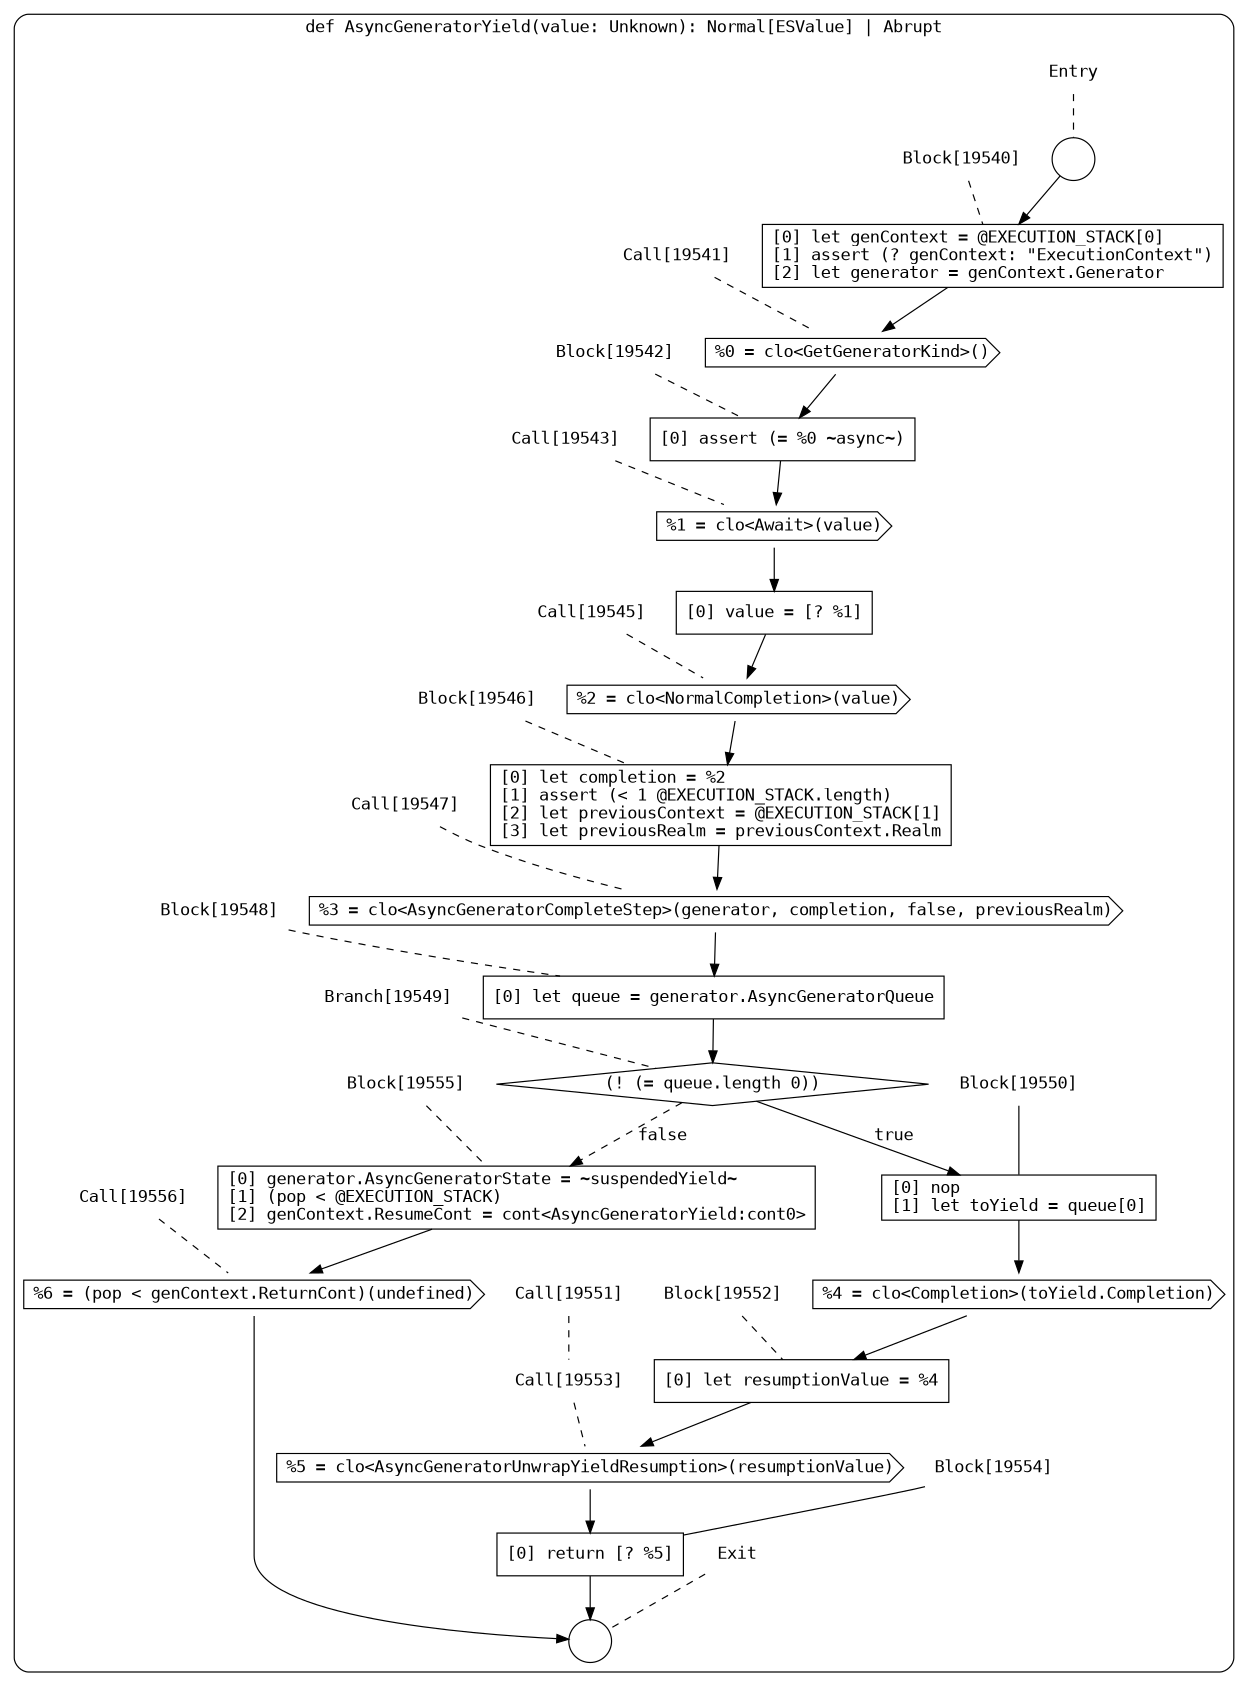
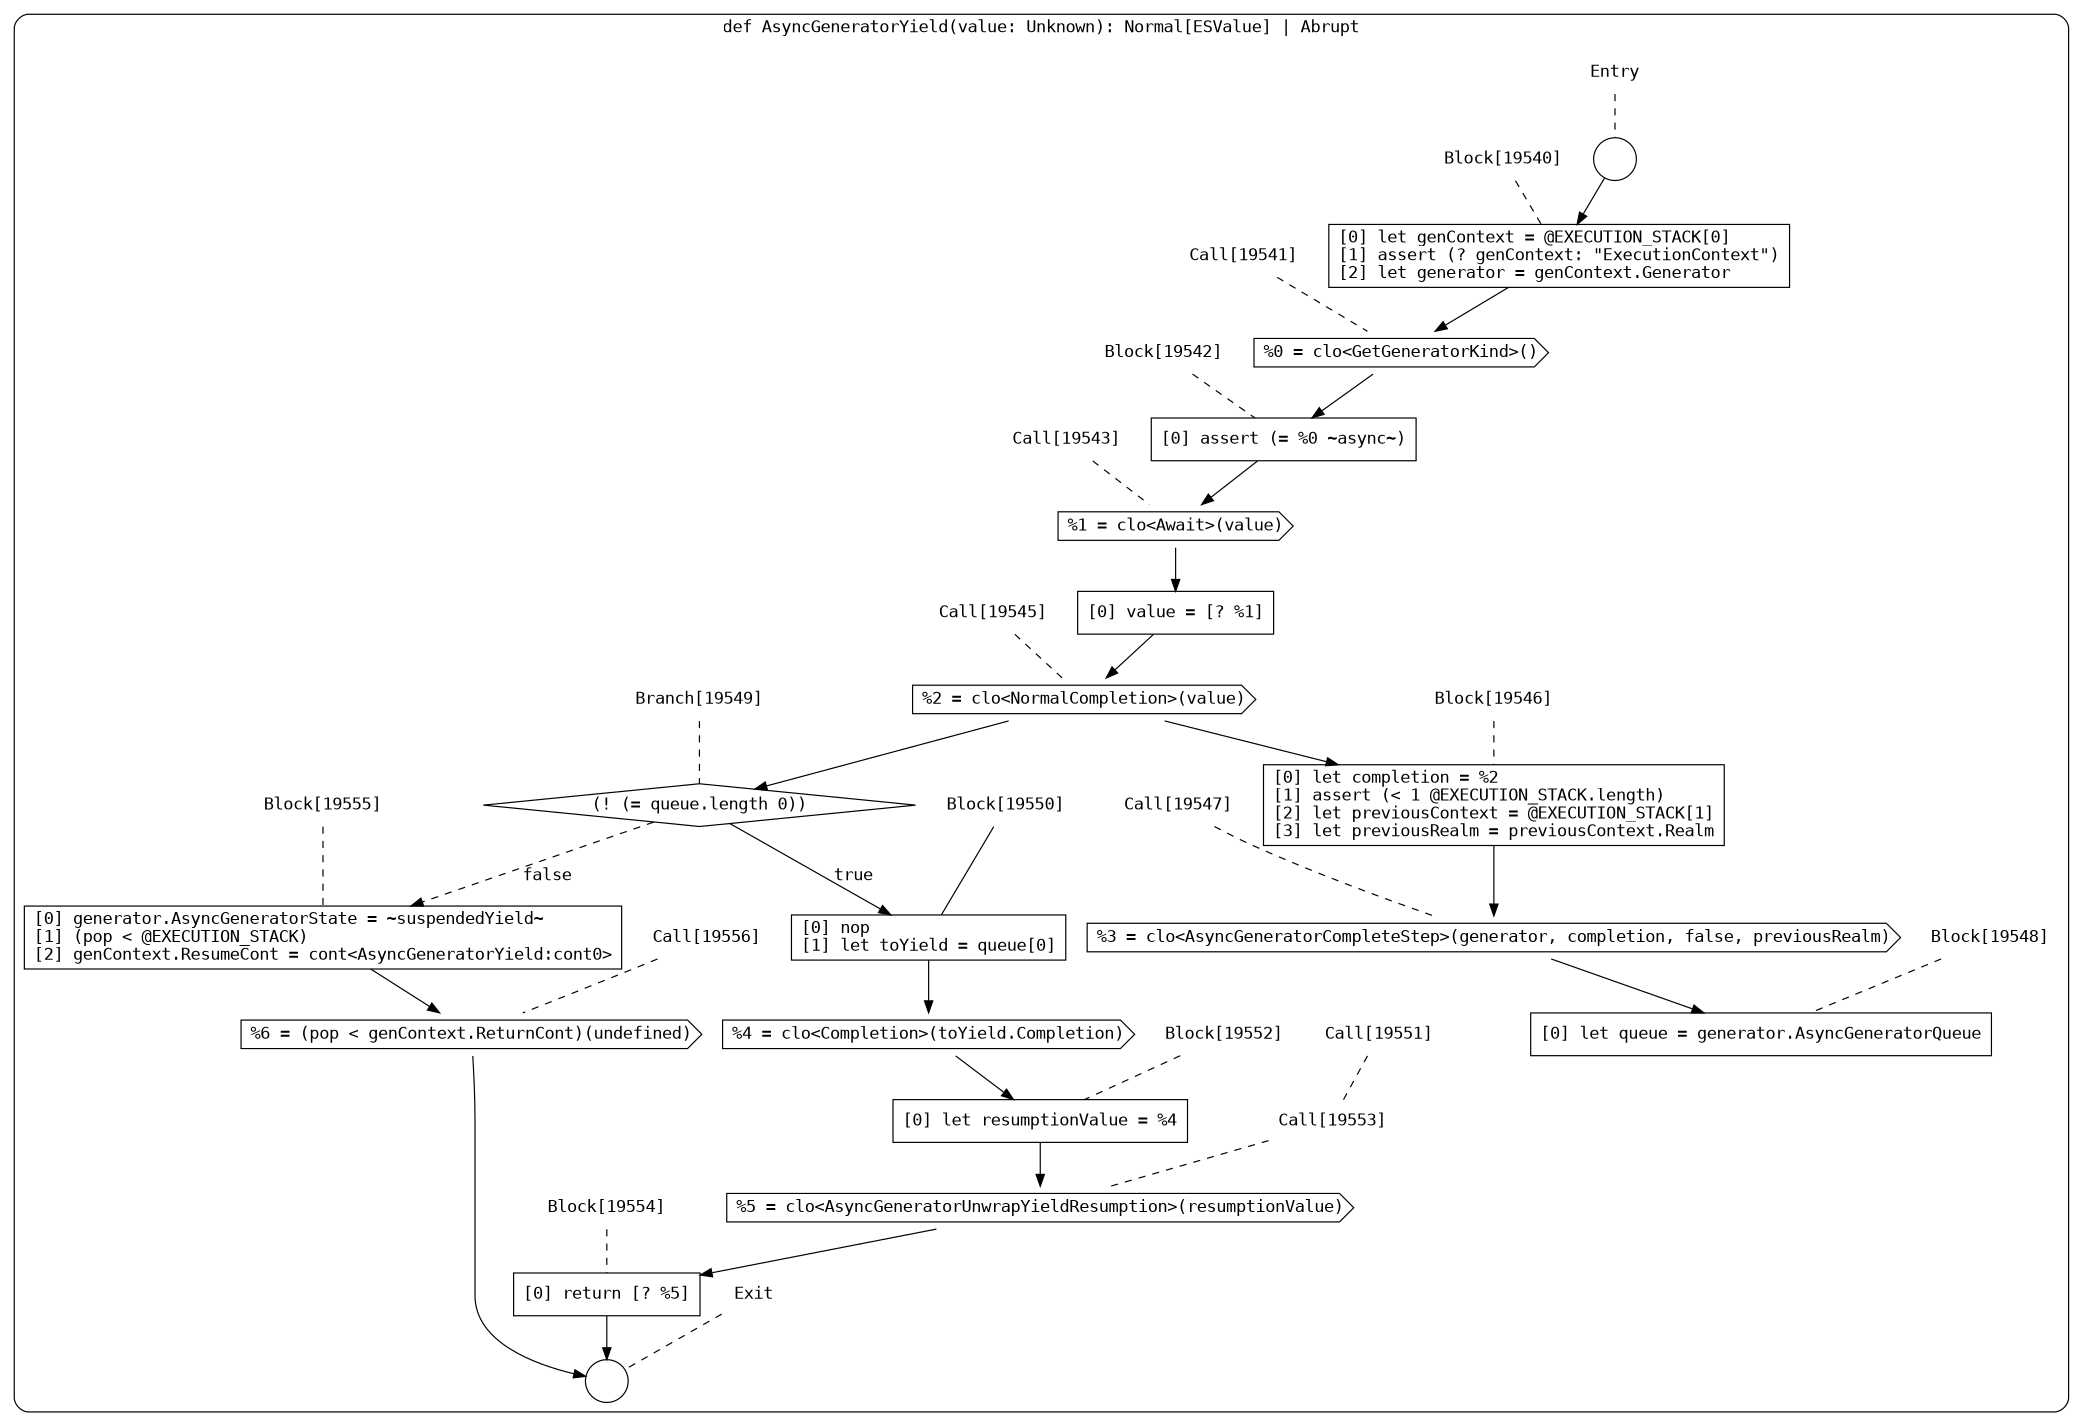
(713, 1035) -> (888, 753)
(804, 1511) -> (607, 1251)
